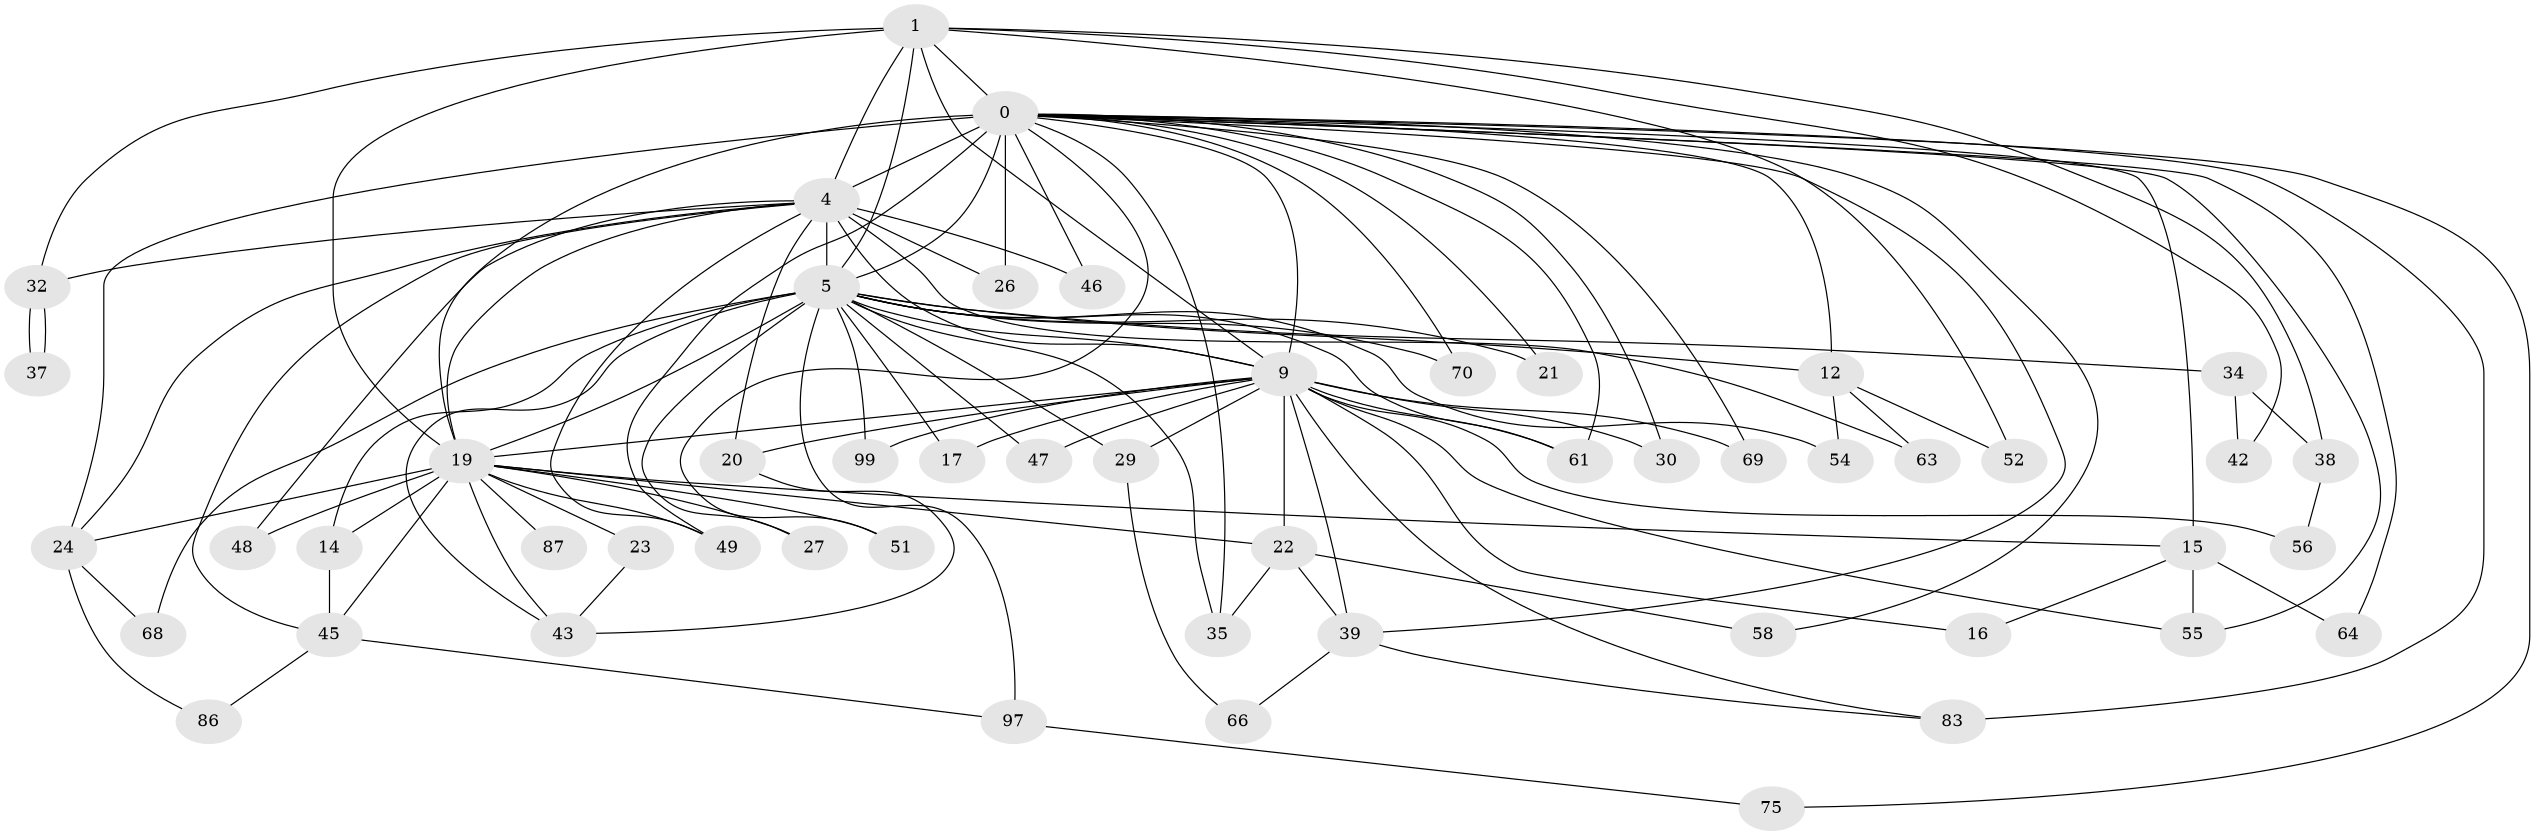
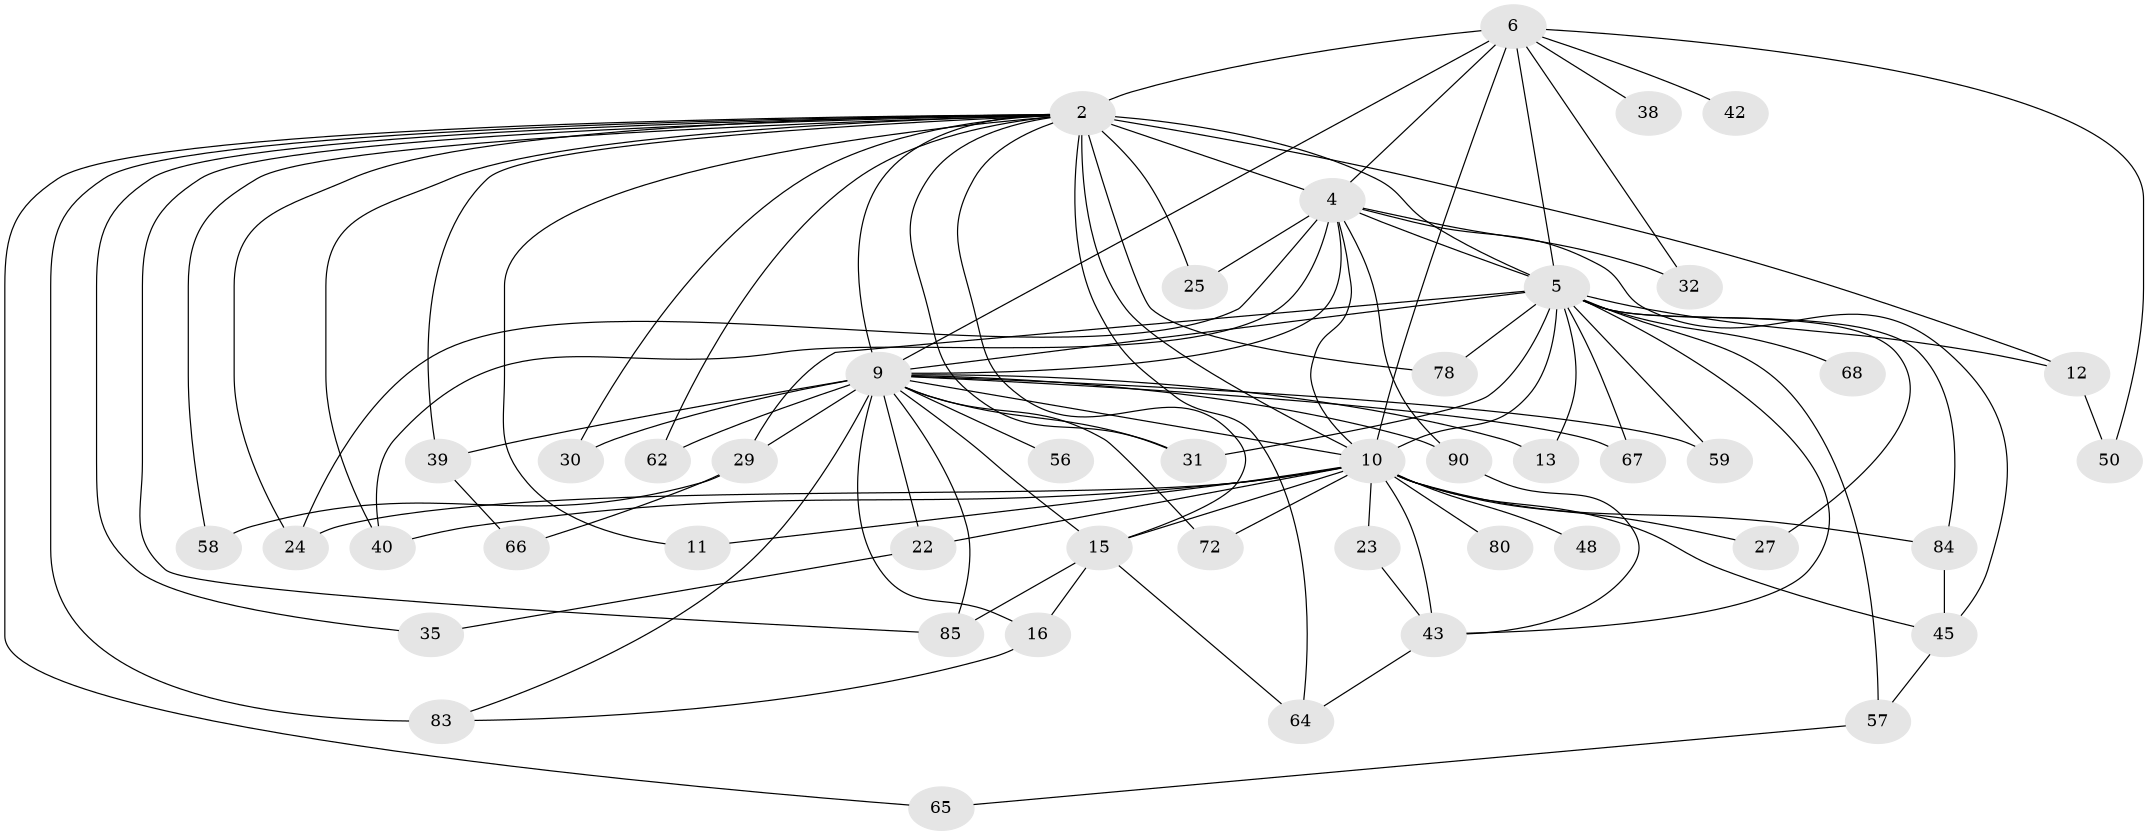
(916, 27) -> (1514, 27)
(1005, 113) -> (1083, 113)
(1005, 287) -> (1195, 287)
(1092, 287) -> none
(429, 324) -> none
(37, 374) -> none
(1463, 374) -> (1445, 374)
(1550, 374) -> none
(2234, 374) -> none
(1106, 381) -> none
none -> (990, 460)
(462, 461) -> (1372, 461)
(733, 461) -> (1459, 461)
(865, 461) -> (1720, 461)
(952, 461) -> (1546, 461)
(1039, 461) -> (1633, 461)
(1580, 461) -> (1194, 461)
(1754, 461) -> (658, 461)
(1841, 461) -> none
(1927, 461) -> none
(2014, 461) -> (2110, 461)
(2314, 505) -> none
(329, 548) -> (1944, 548)
(554, 548) -> (1500, 548)
(728, 548) -> (383, 548)
(902, 548) -> (698, 548)
none -> (1211, 548)
(109, 591) -> none
(1317, 591) -> none
(1524, 591) -> (427, 503)
(2193, 635) -> (951, 635)
none -> (1367, 678)
(1649, 691) -> (747, 703)
(209, 722) -> none
(1014, 722) -> (1878, 722)
(1772, 809) -> (941, 809)
